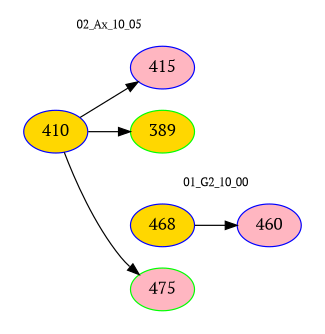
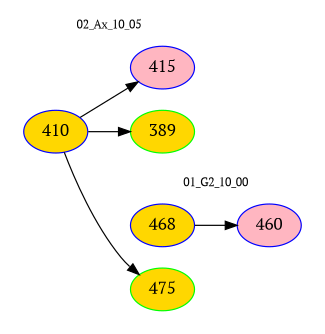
(162, 289) -> (162, 289)
